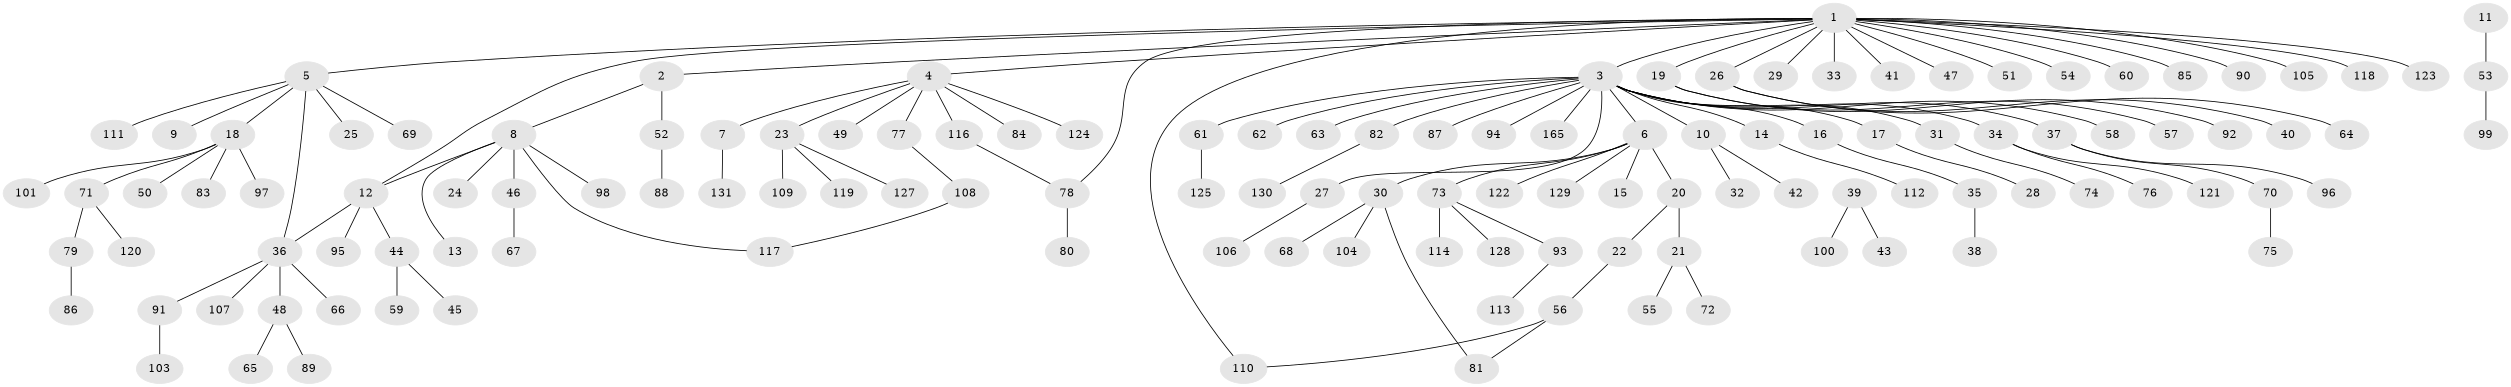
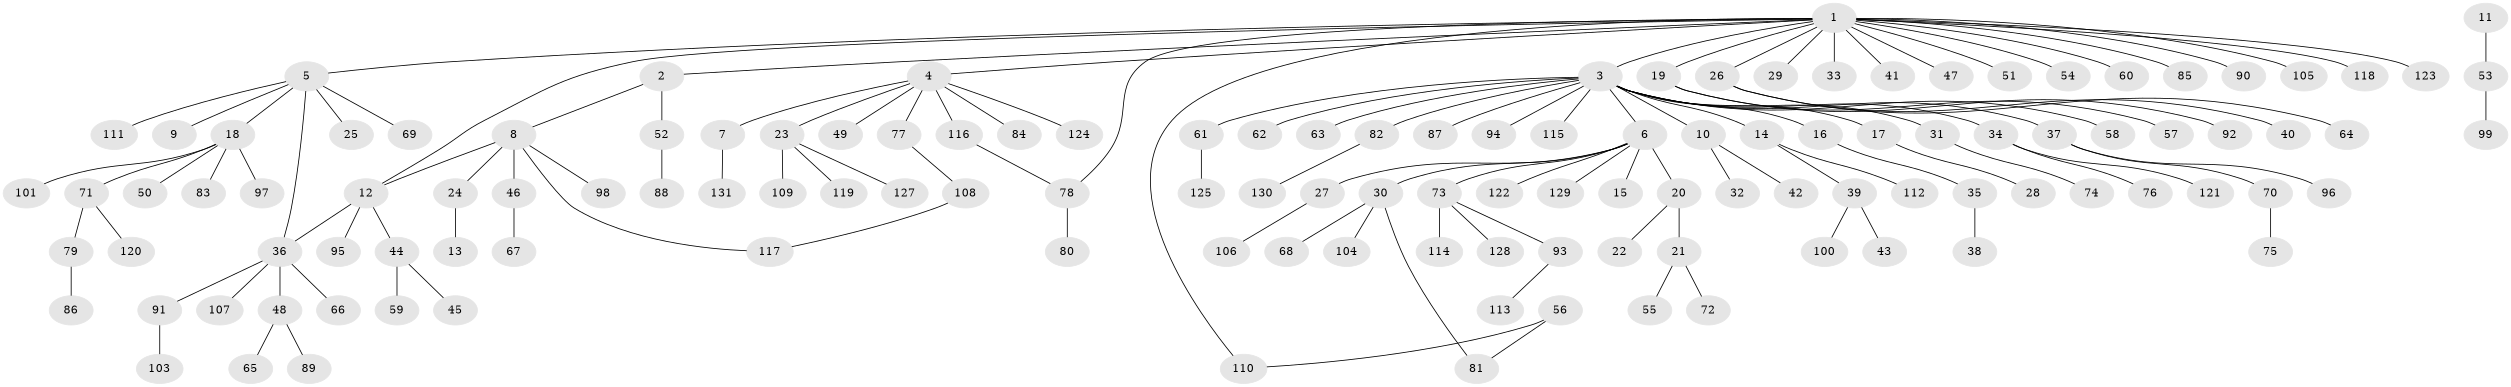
(1554, 135) -> (1554, 135)
none -> (1808, 164)
(1471, 172) -> (1454, 163)
(430, 175) -> (455, 223)
(1590, 281) -> none
